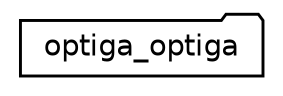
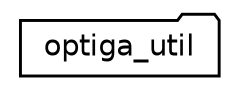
(142, 48) -> (120, 48)
